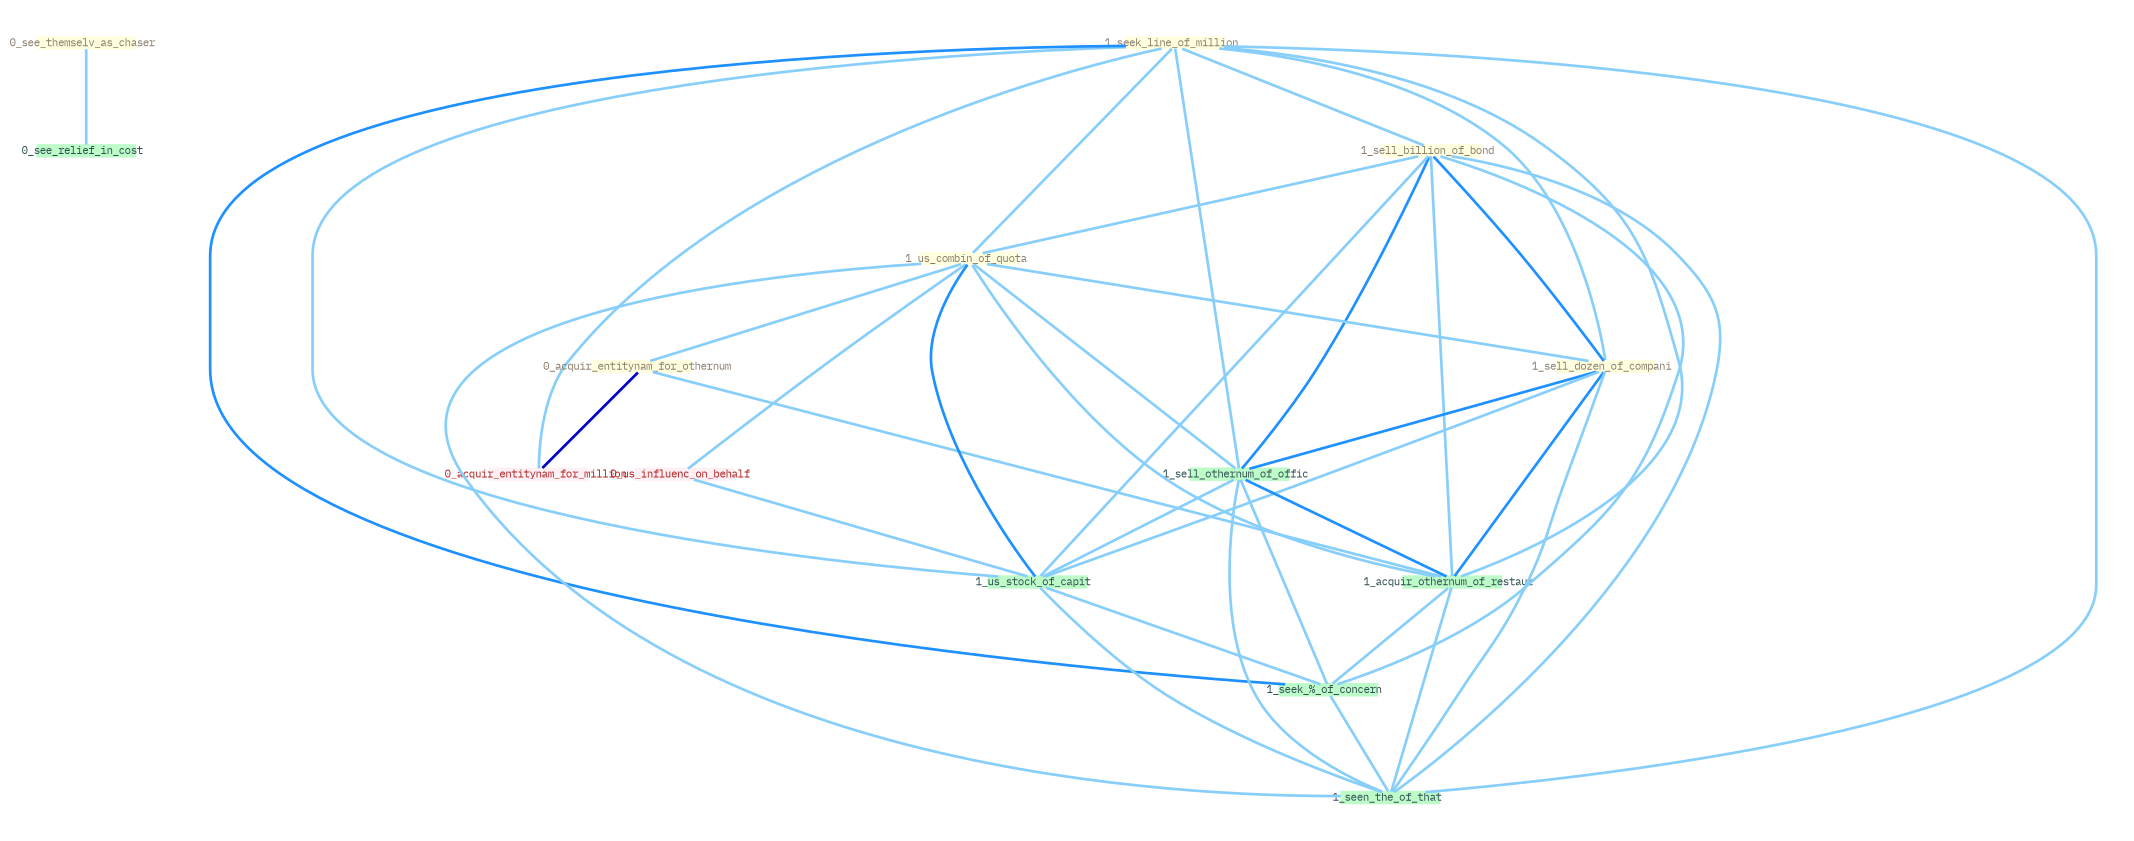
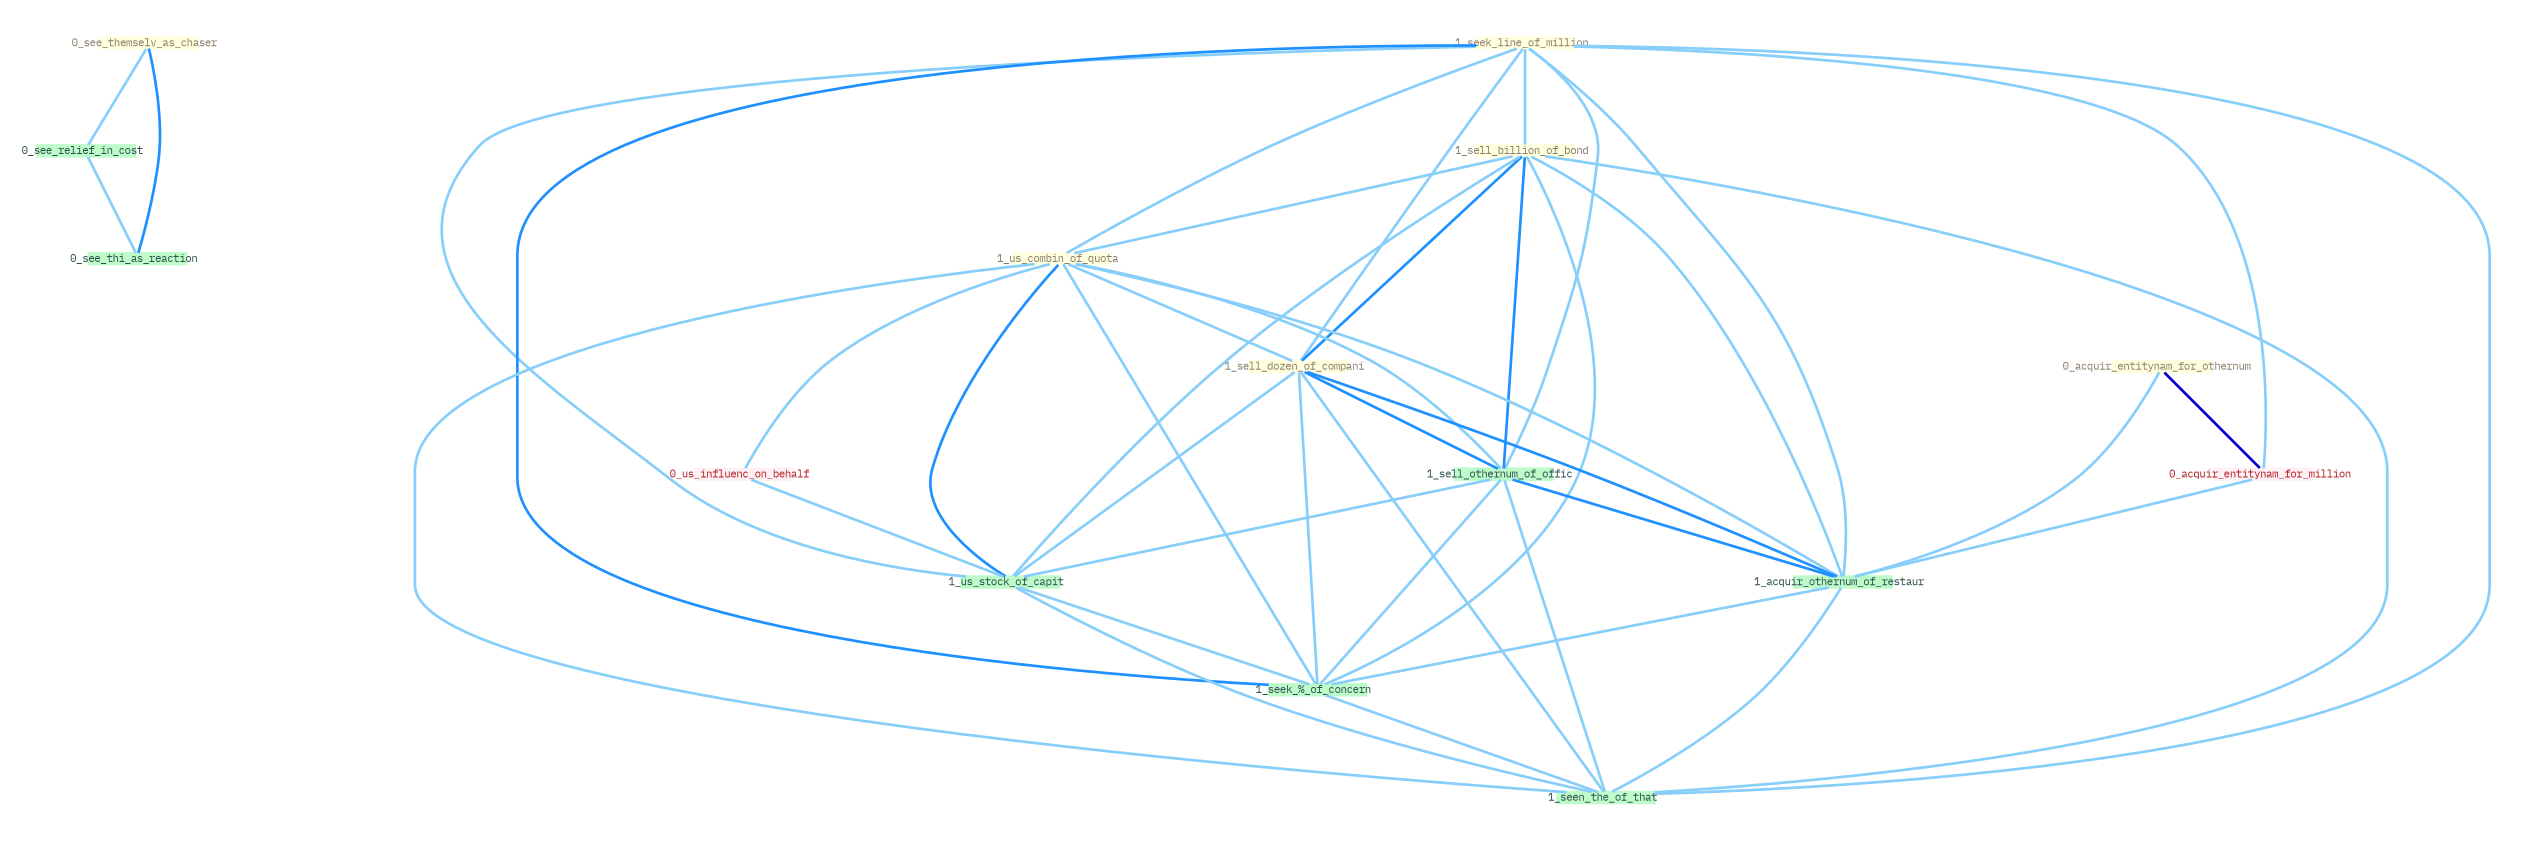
none -> (137, 259)
(806, 313) -> (1189, 474)
none -> (2053, 528)
none -> (1309, 536)
